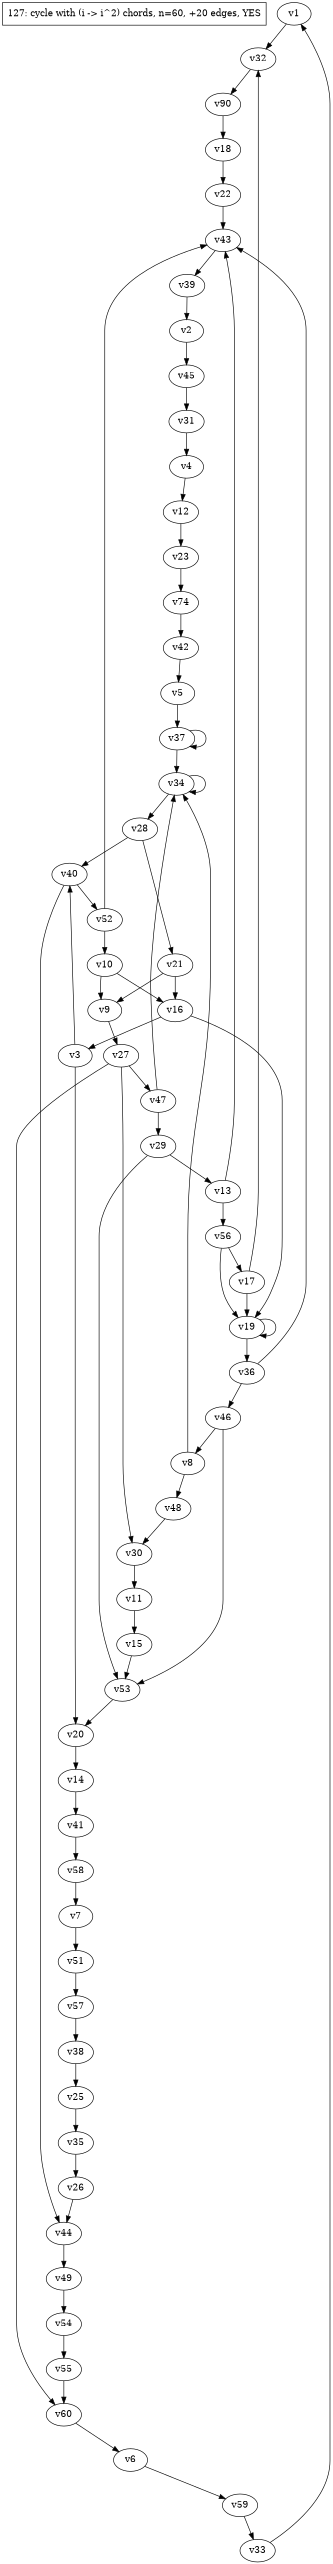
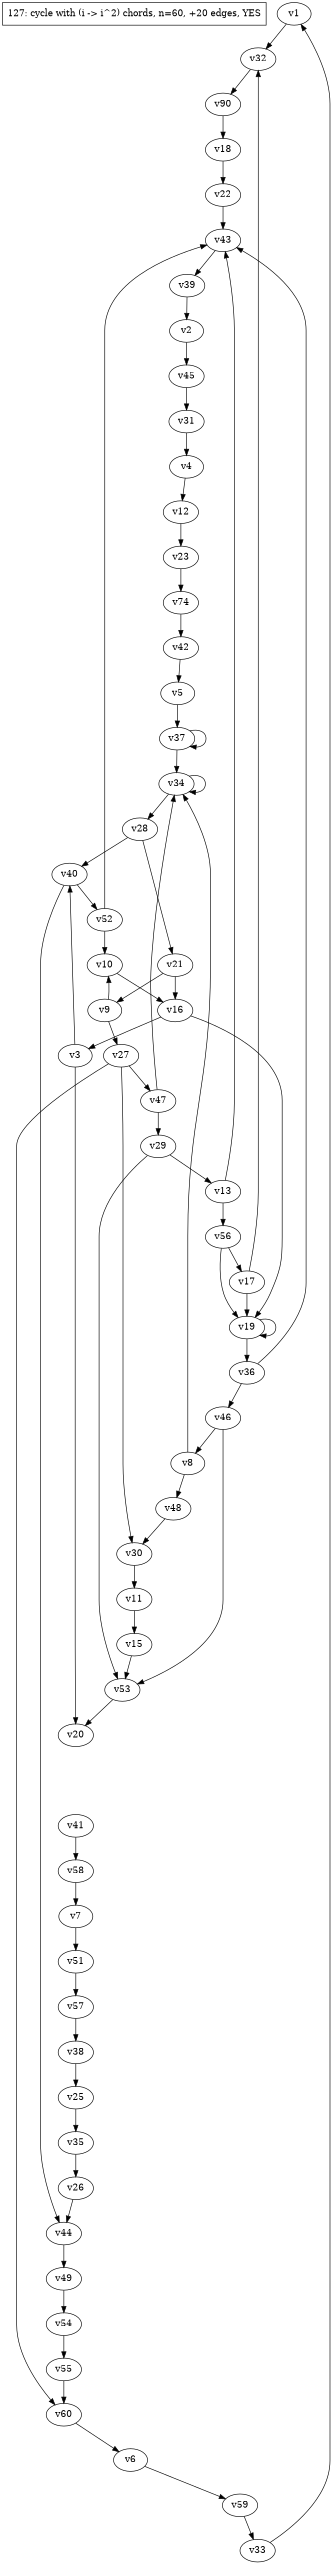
(101, 985) -> (109, 991)
(76, 1781) -> none
